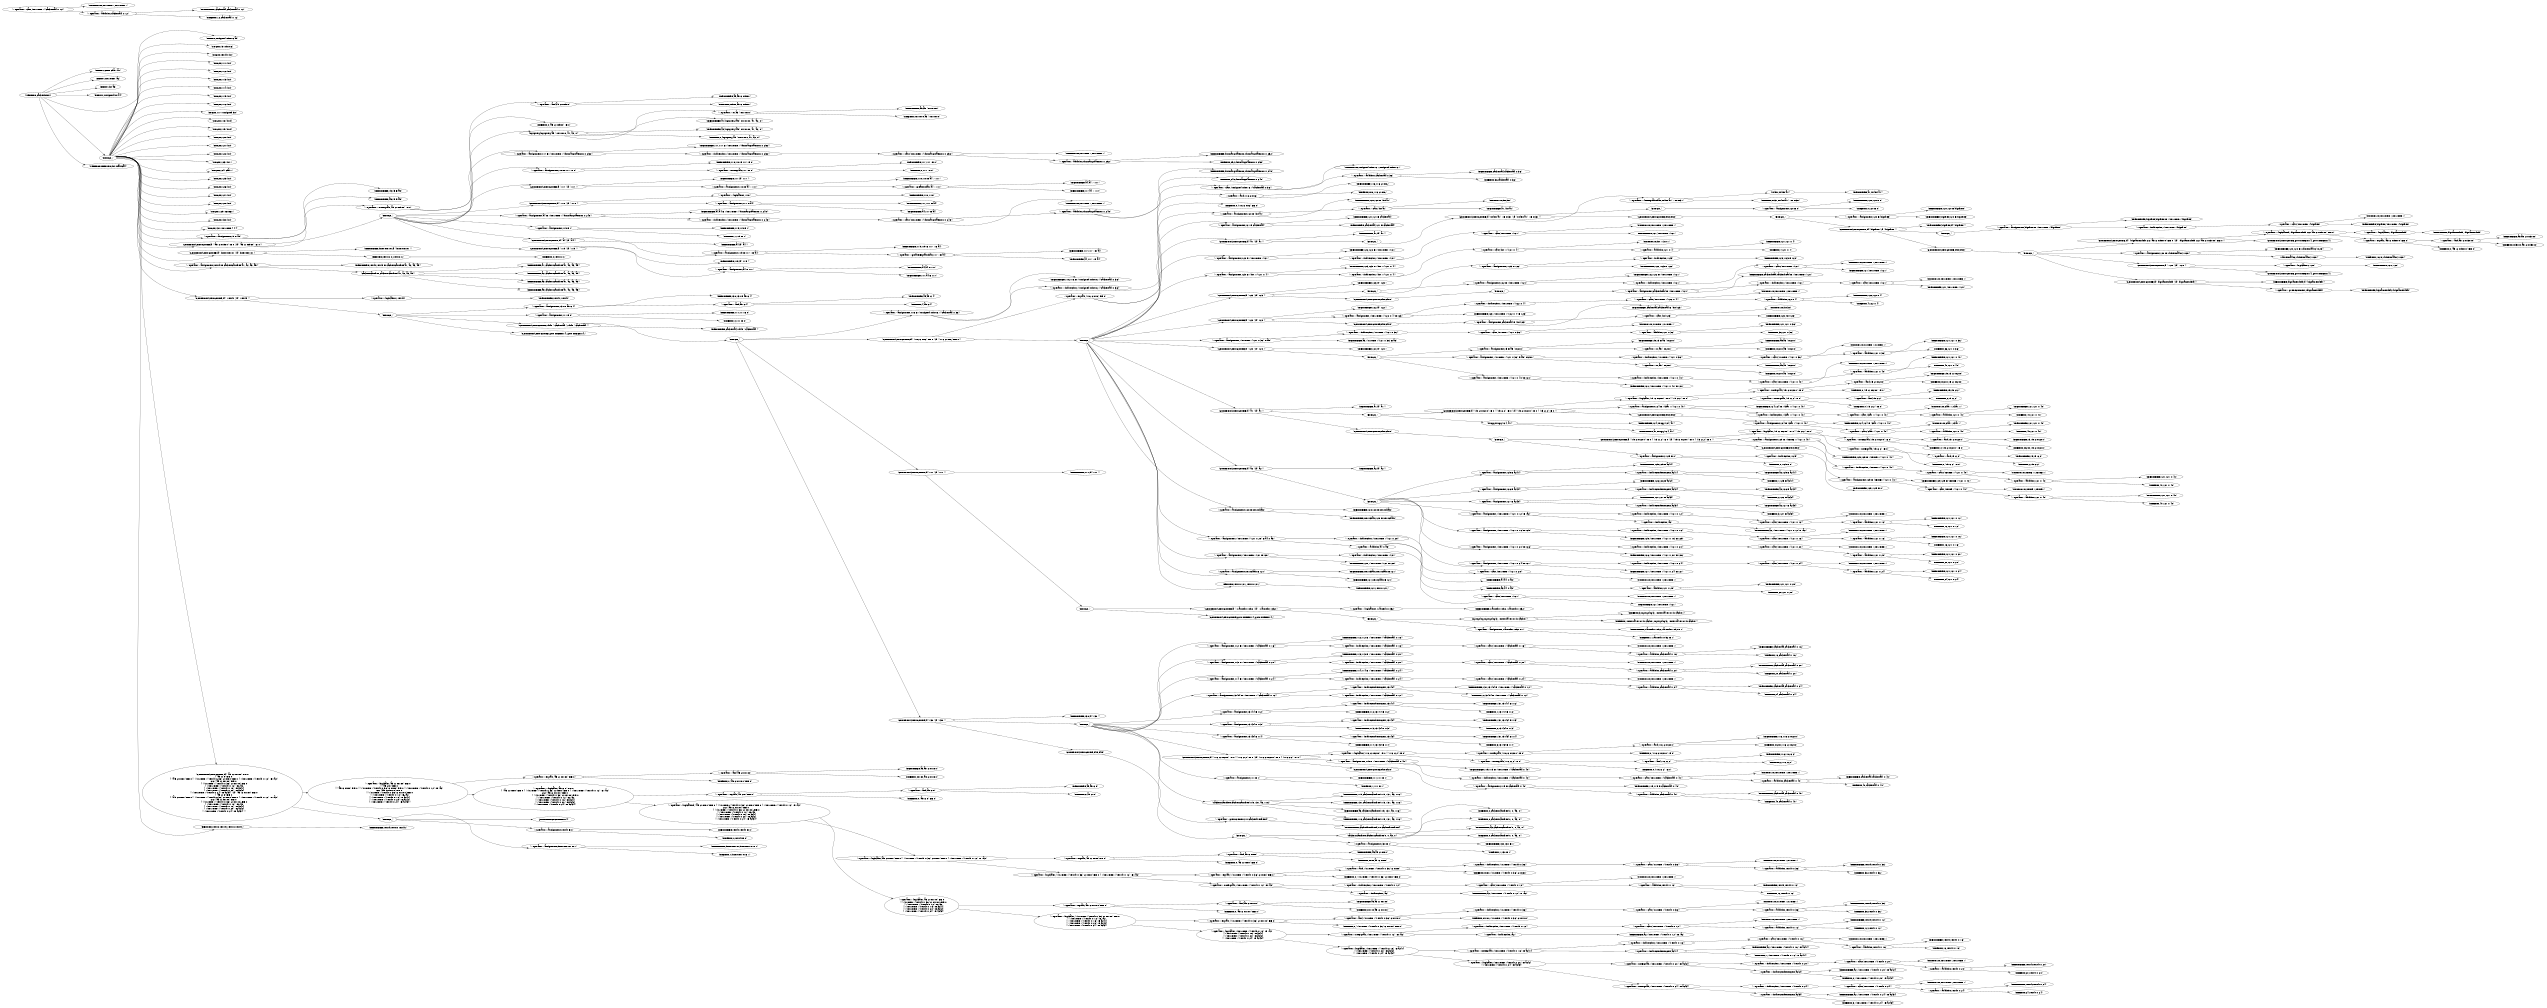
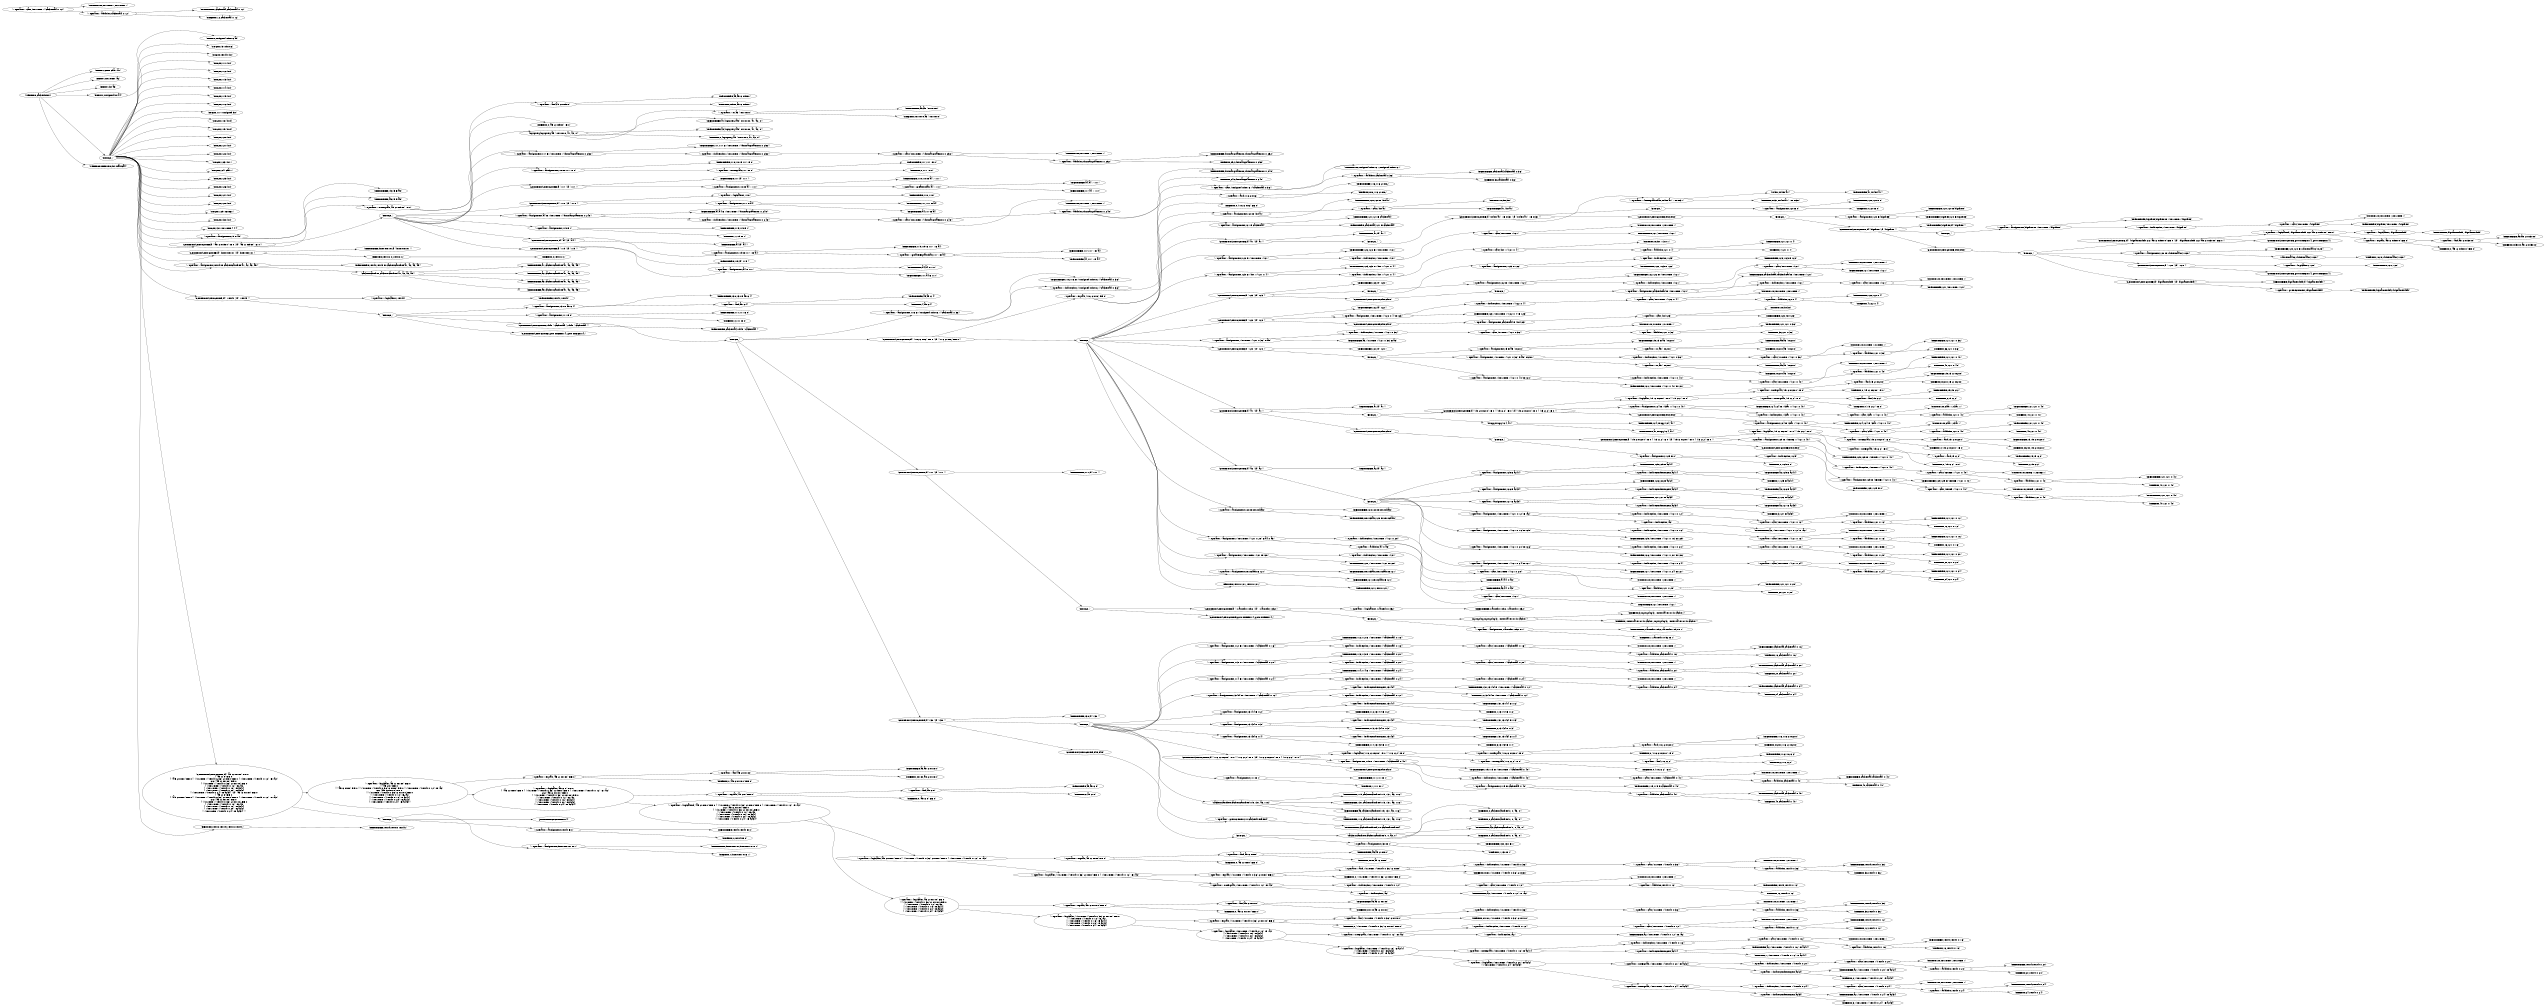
(140, 83) -> (146, 40)
(1657, 308) -> none
(1575, 588) -> (1579, 582)
(1437, 742) -> (1437, 745)
